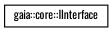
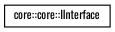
(56, 16) -> (57, 16)
